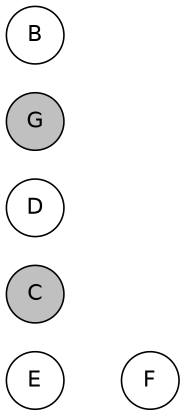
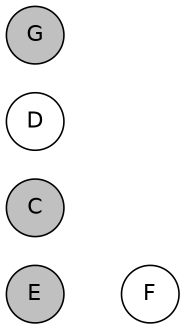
(35, 35) -> none
(35, 380) -> (35, 294)
